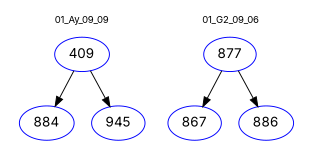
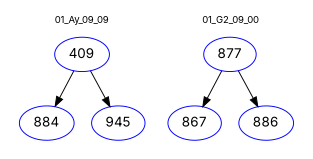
(231, 21) -> (231, 21)
